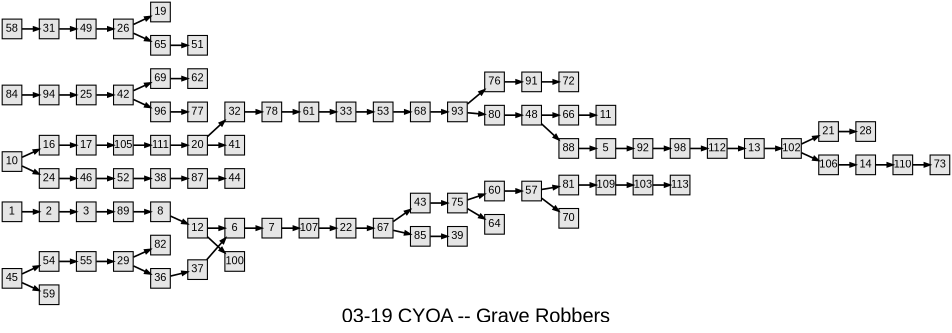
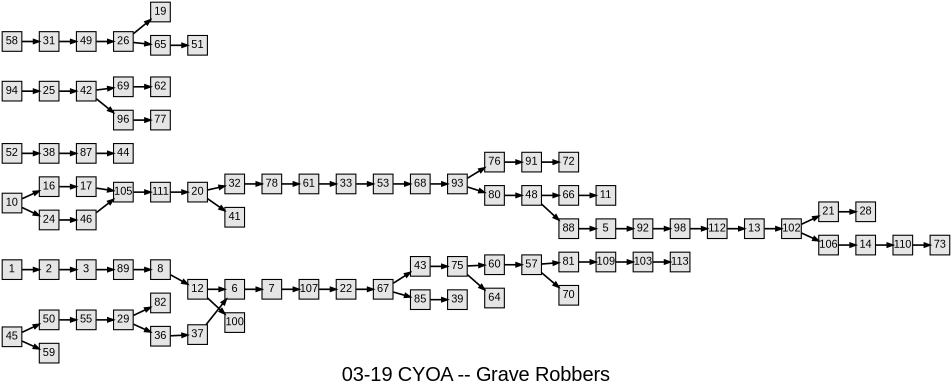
(12, 95) -> none
(102, 178) -> (103, 208)
(49, 261) -> (49, 320)
